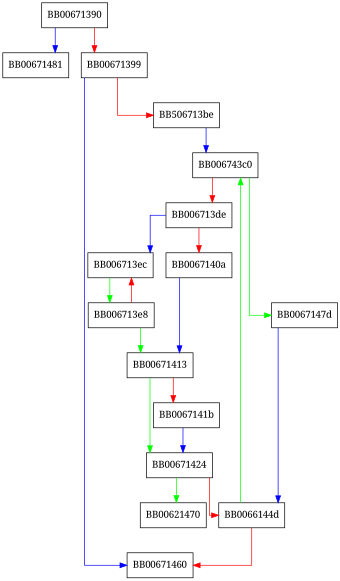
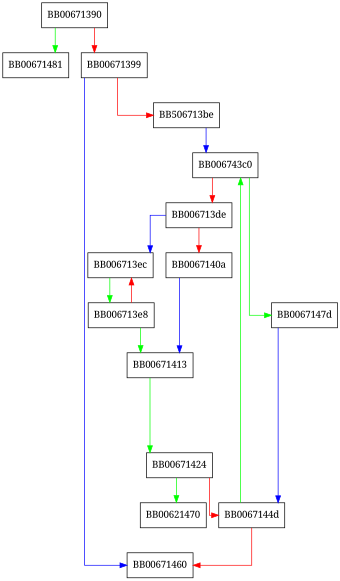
(55, 37) -> (55, 37)
(186, 415) -> none
(252, 515) -> (252, 515)
